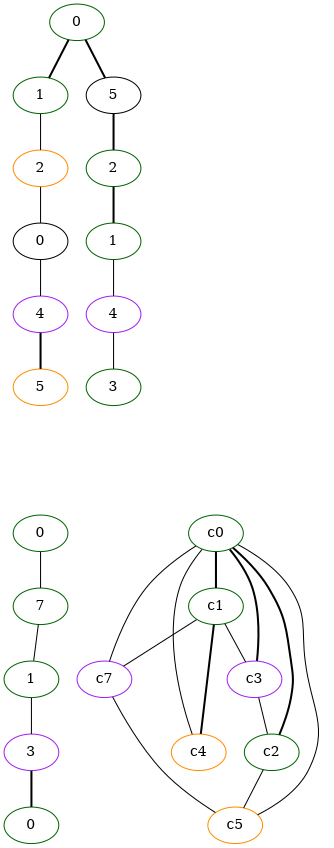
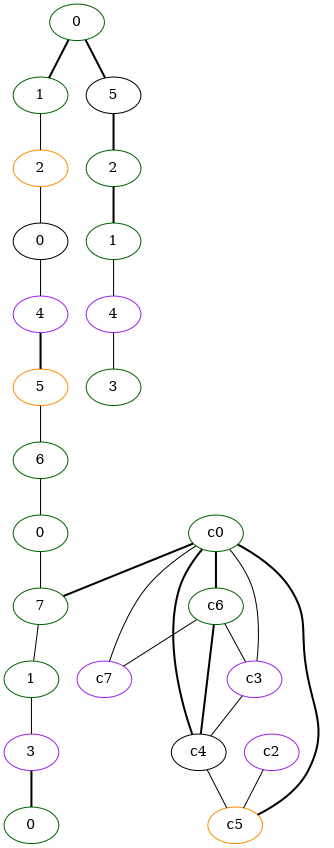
none -> (41, 460)
(256, 602) -> (256, 602)
(216, 606) -> (216, 606)
(287, 634) -> (128, 570)
(174, 644) -> (174, 644)
(308, 679) -> (308, 679)
(263, 716) -> (227, 716)
(199, 752) -> (199, 752)
(272, 752) -> (272, 752)
(155, 763) -> (217, 789)
